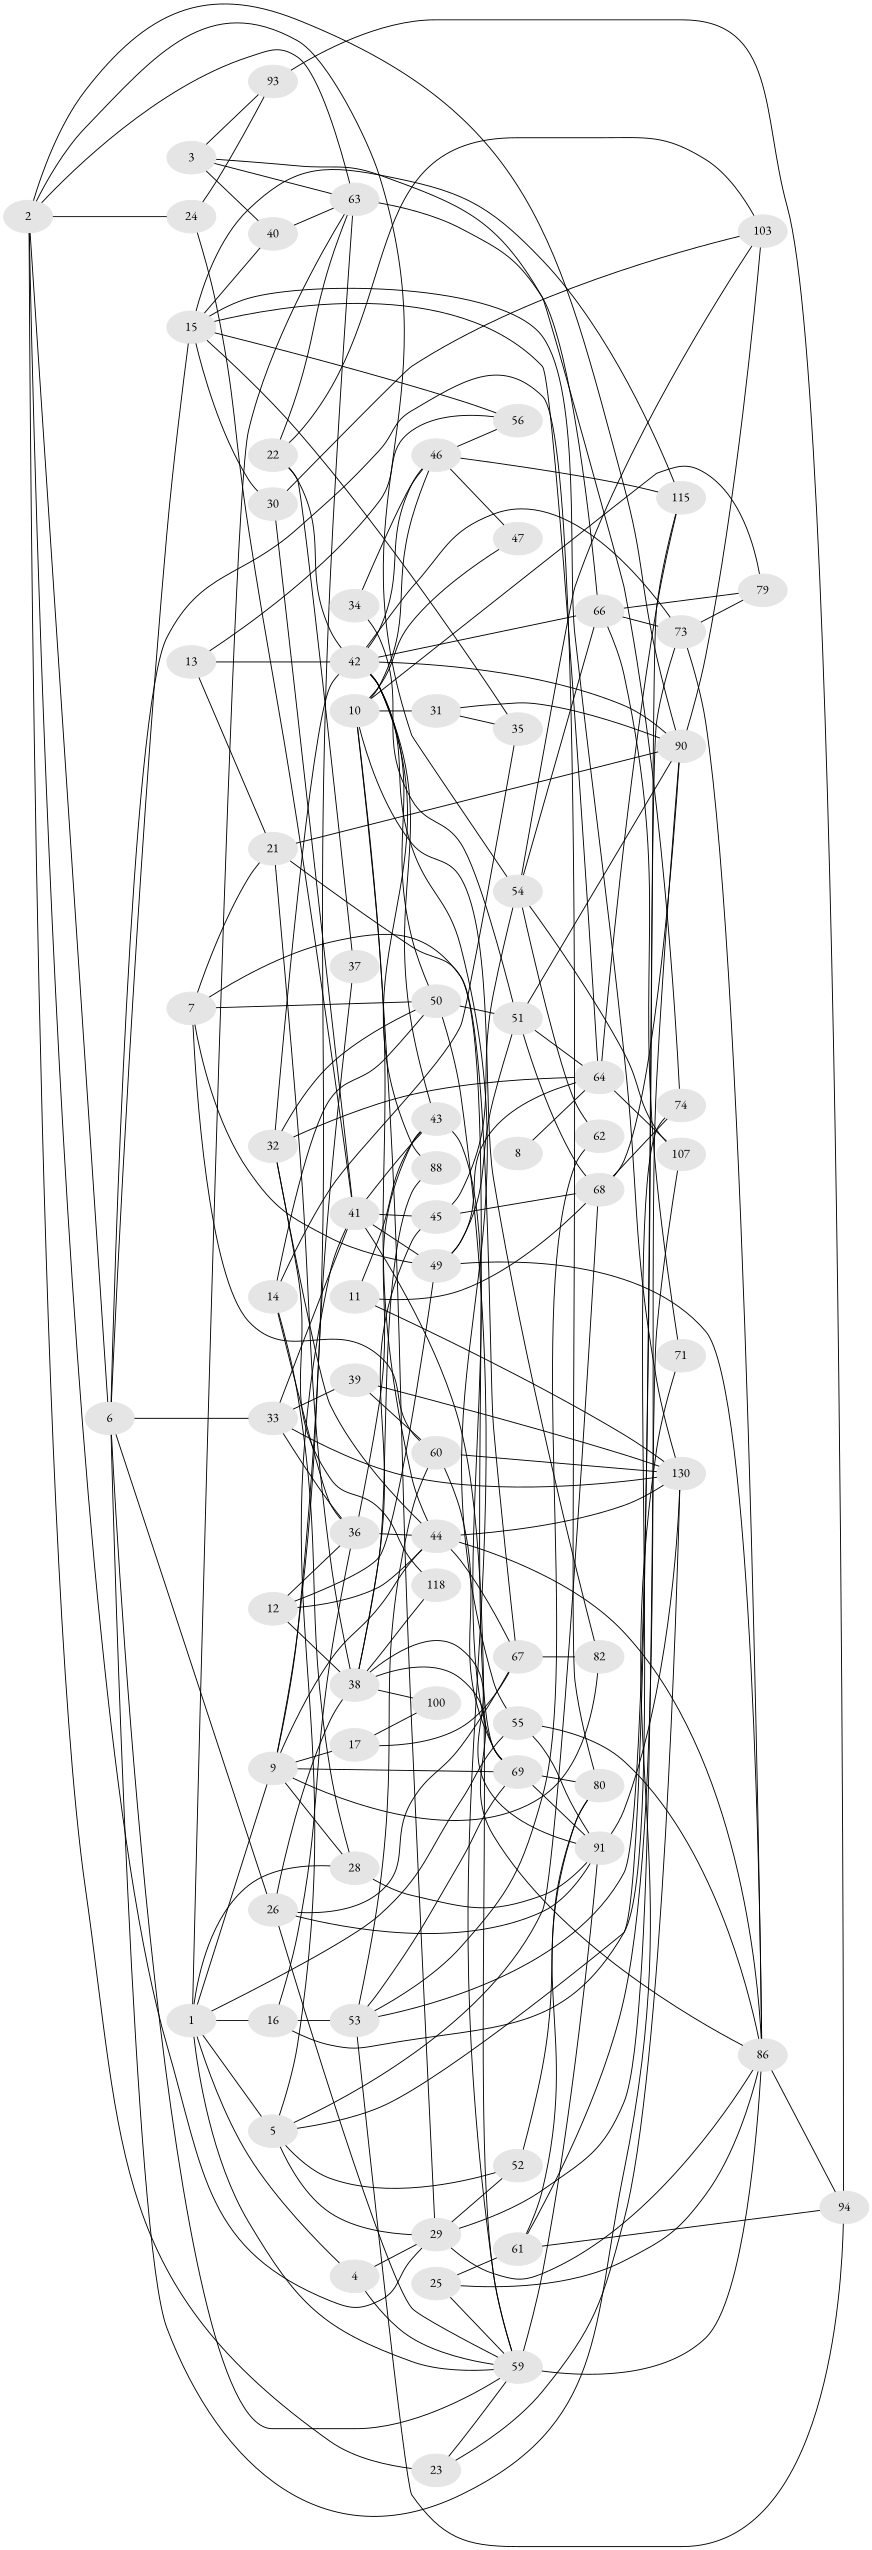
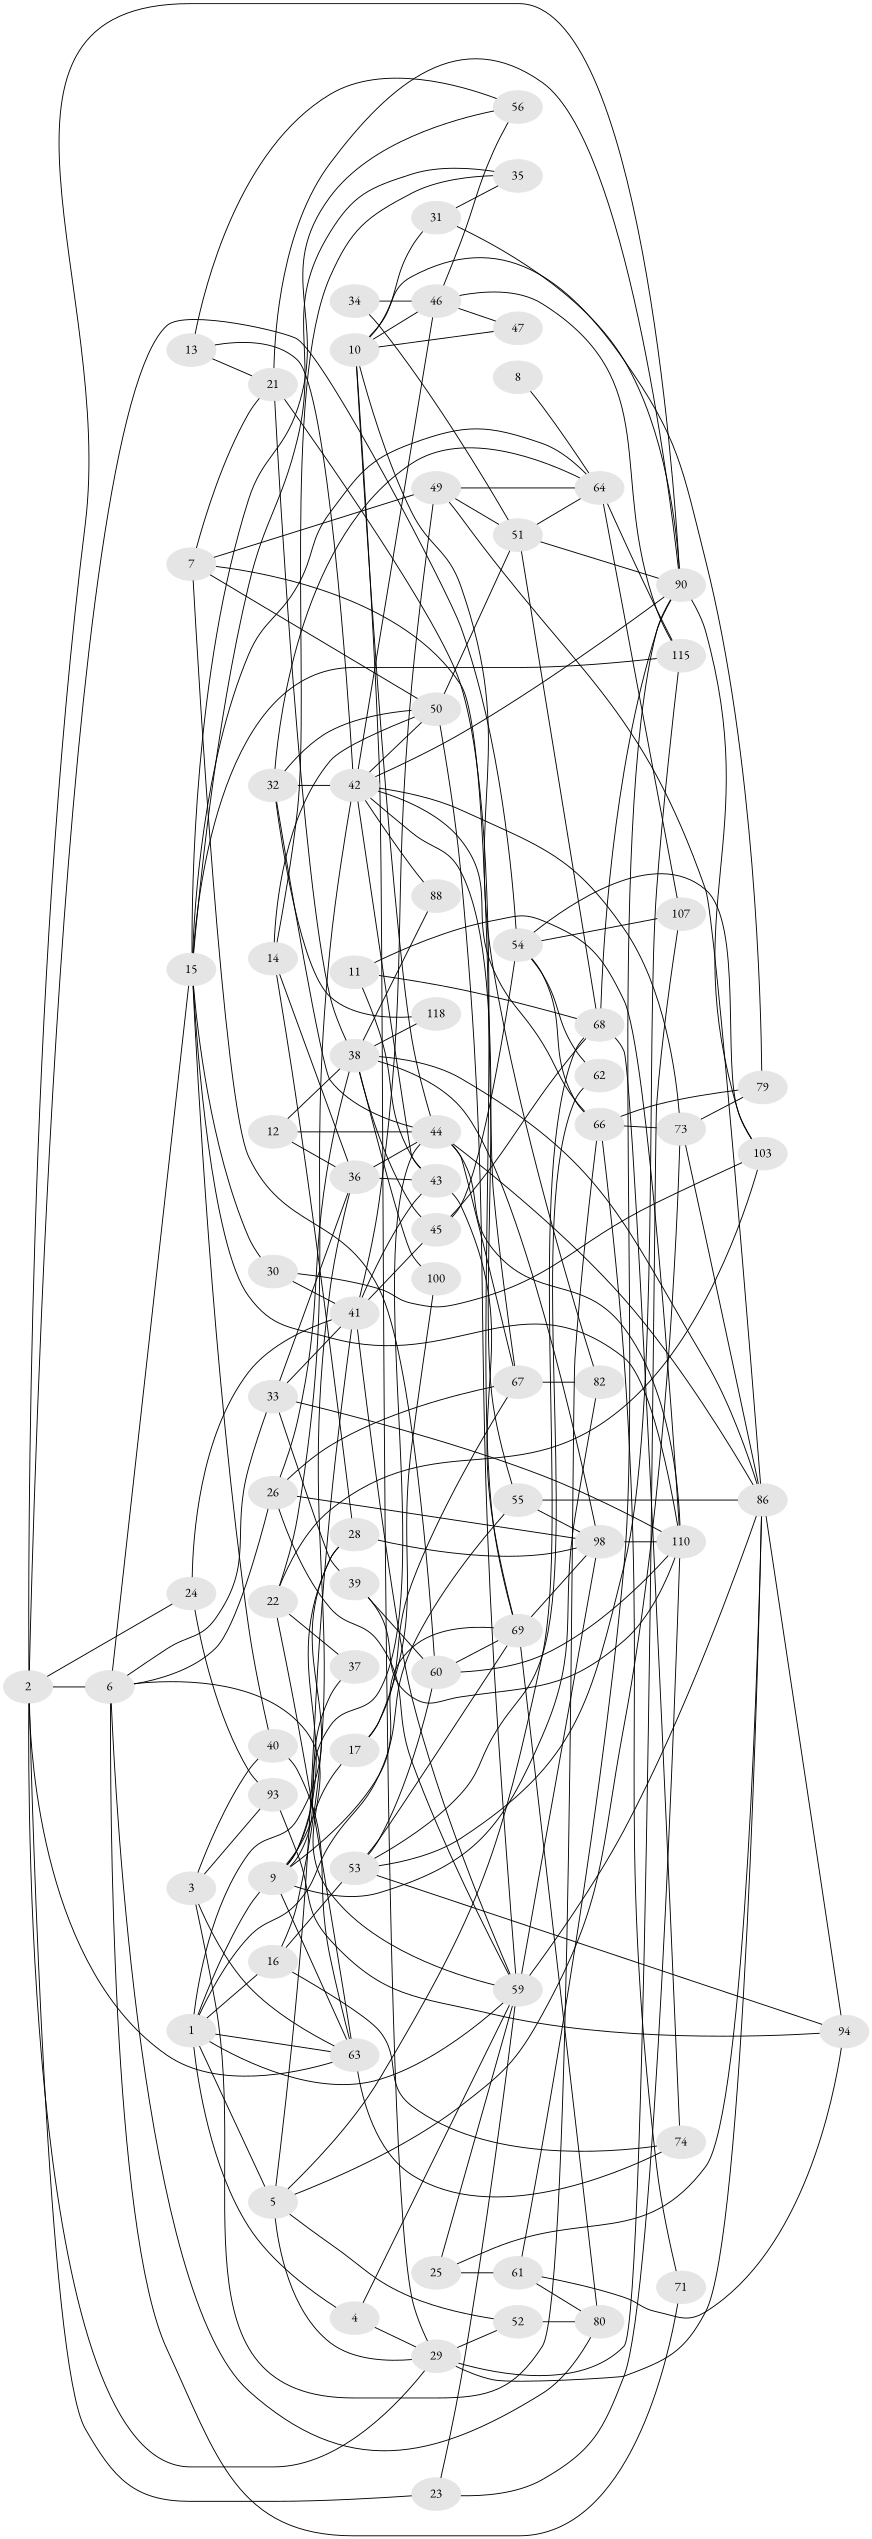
(681, 1474) -> (681, 1542)
(395, 1505) -> none
(599, 1848) -> (599, 1542)
